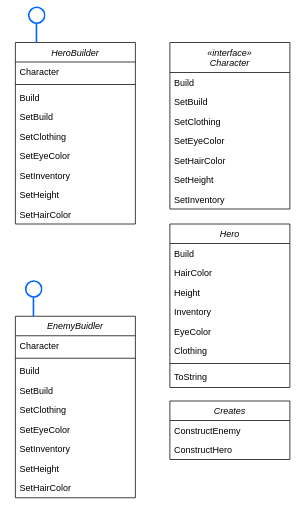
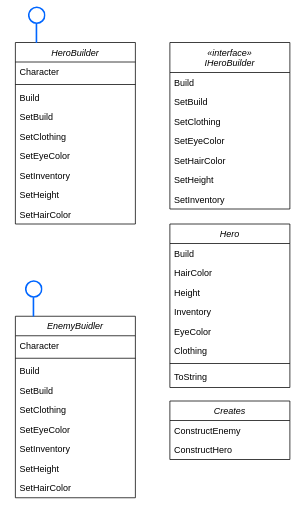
(230, 53) -> (230, 53)
